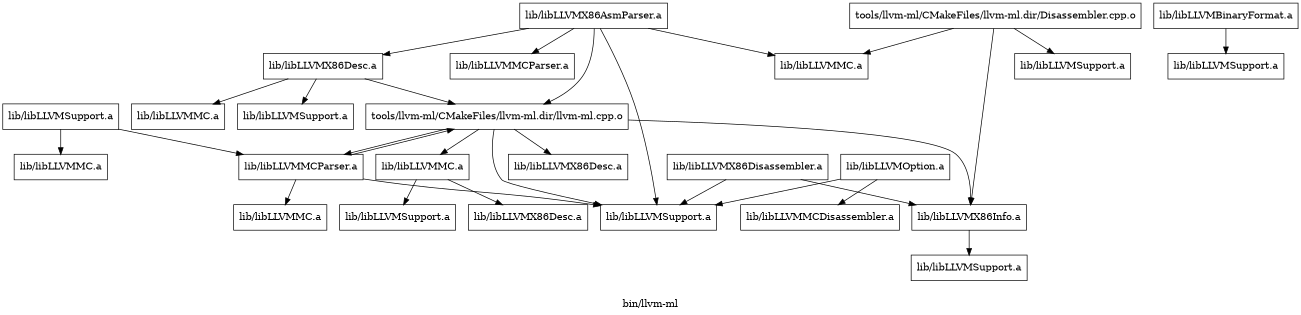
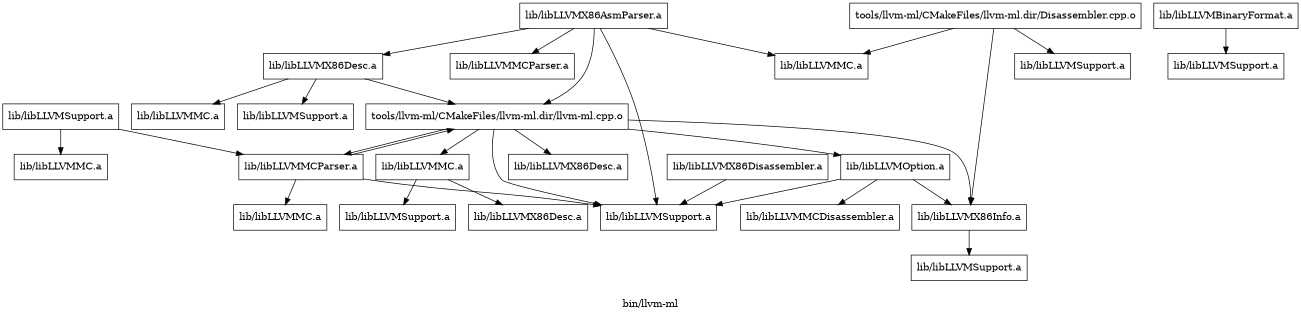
none -> (731, 140)
(852, 191) -> (929, 190)
